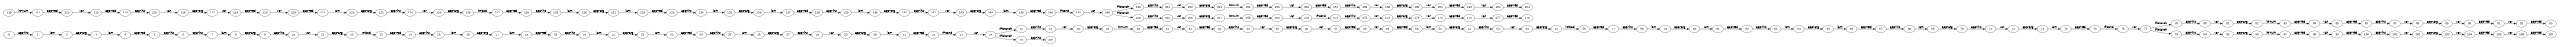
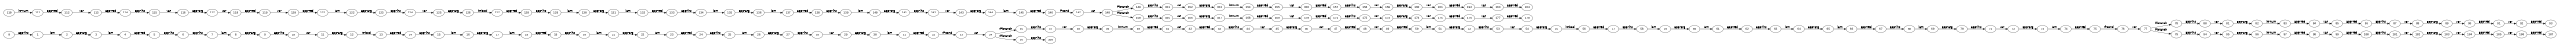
(1321, 17) -> (1321, 17)
